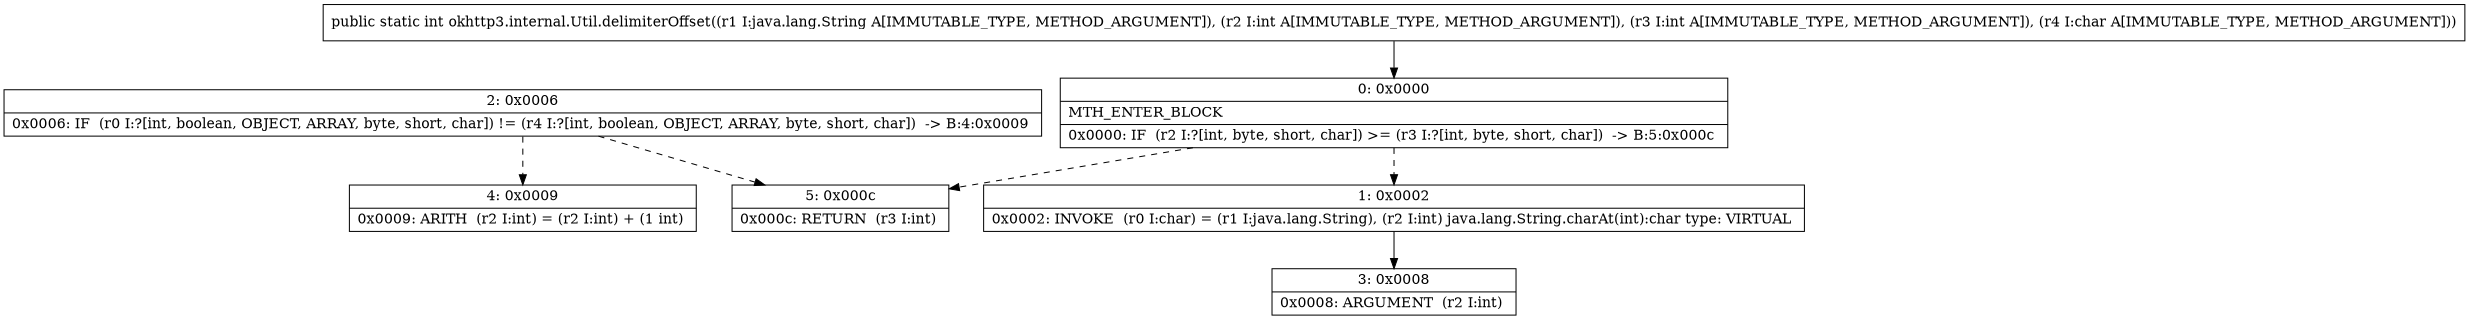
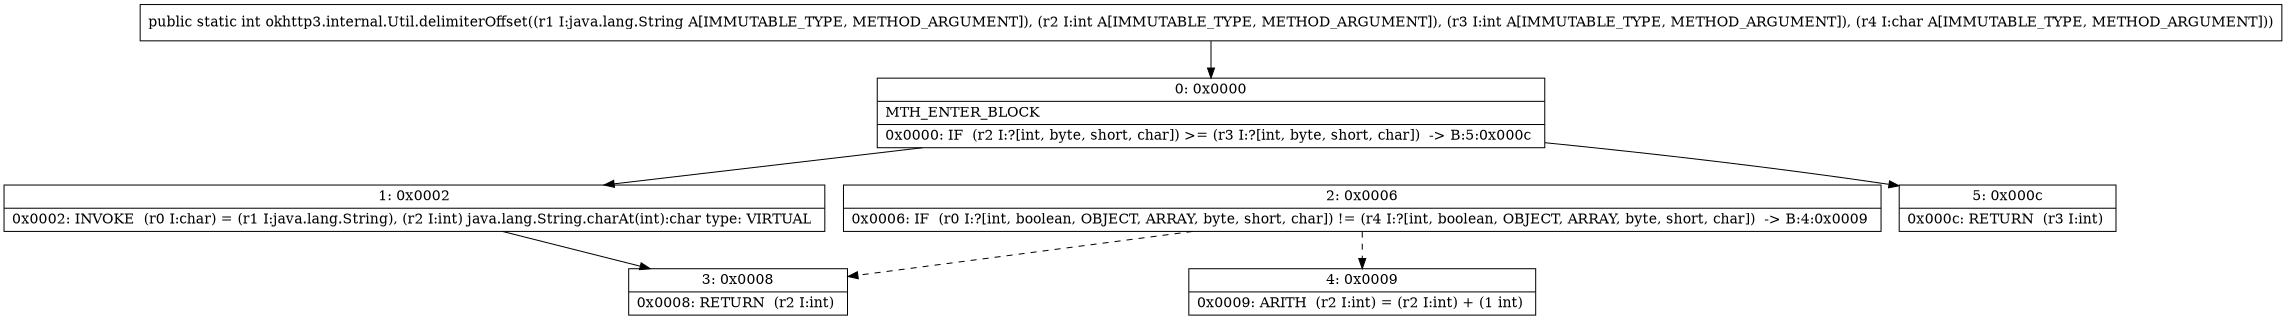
(677, 159) -> (1025, 253)
(1394, 161) -> (768, 166)
(1076, 167) -> (1717, 162)
(1394, 303) -> (738, 303)
